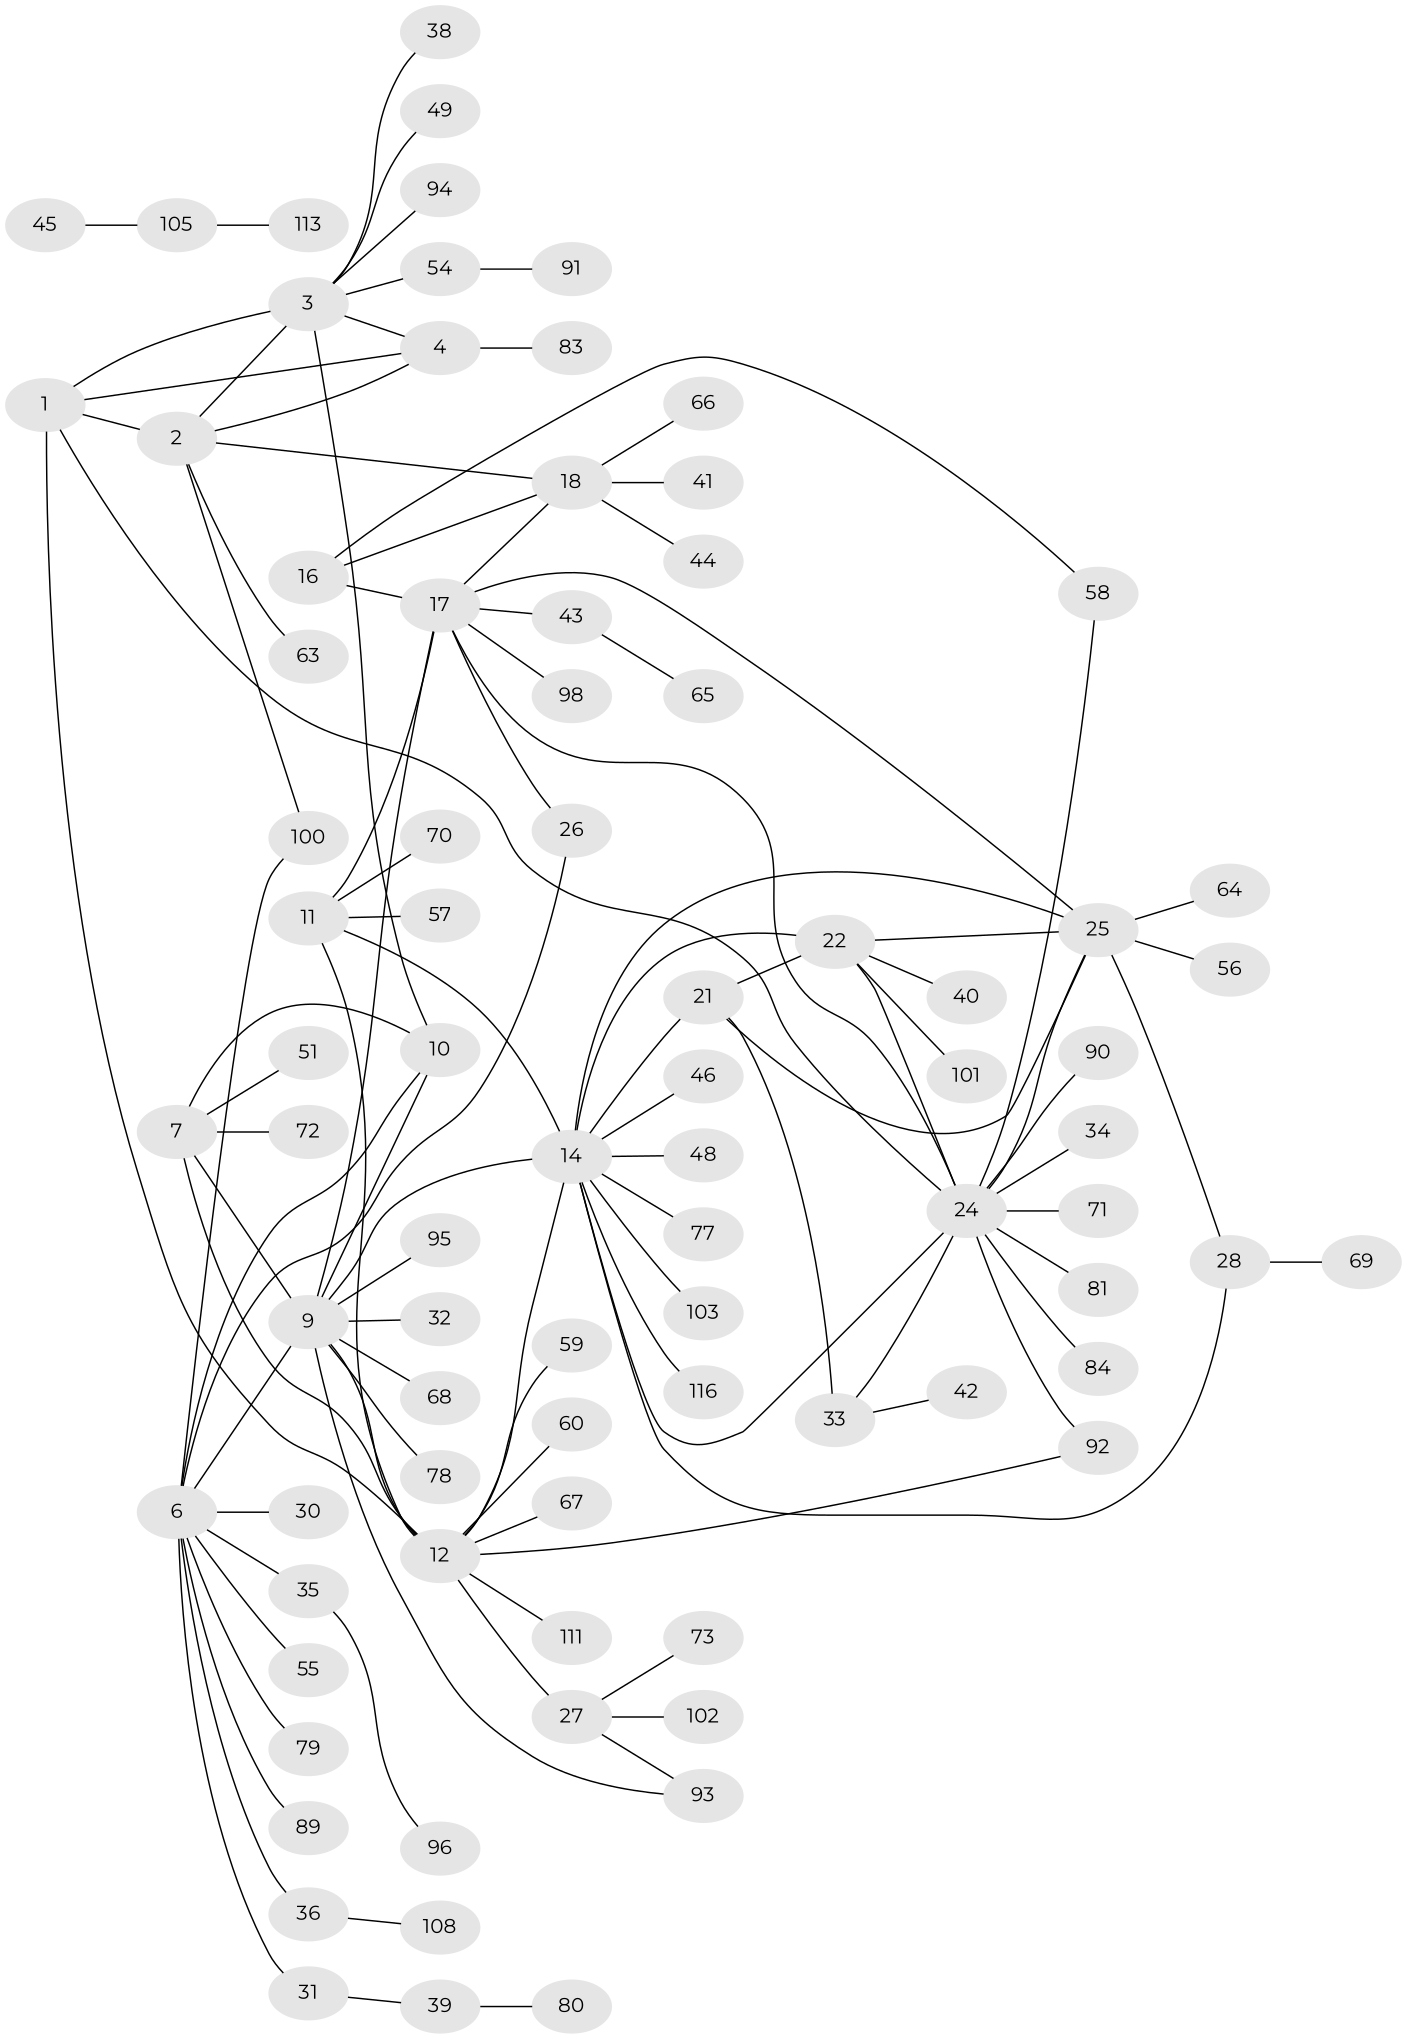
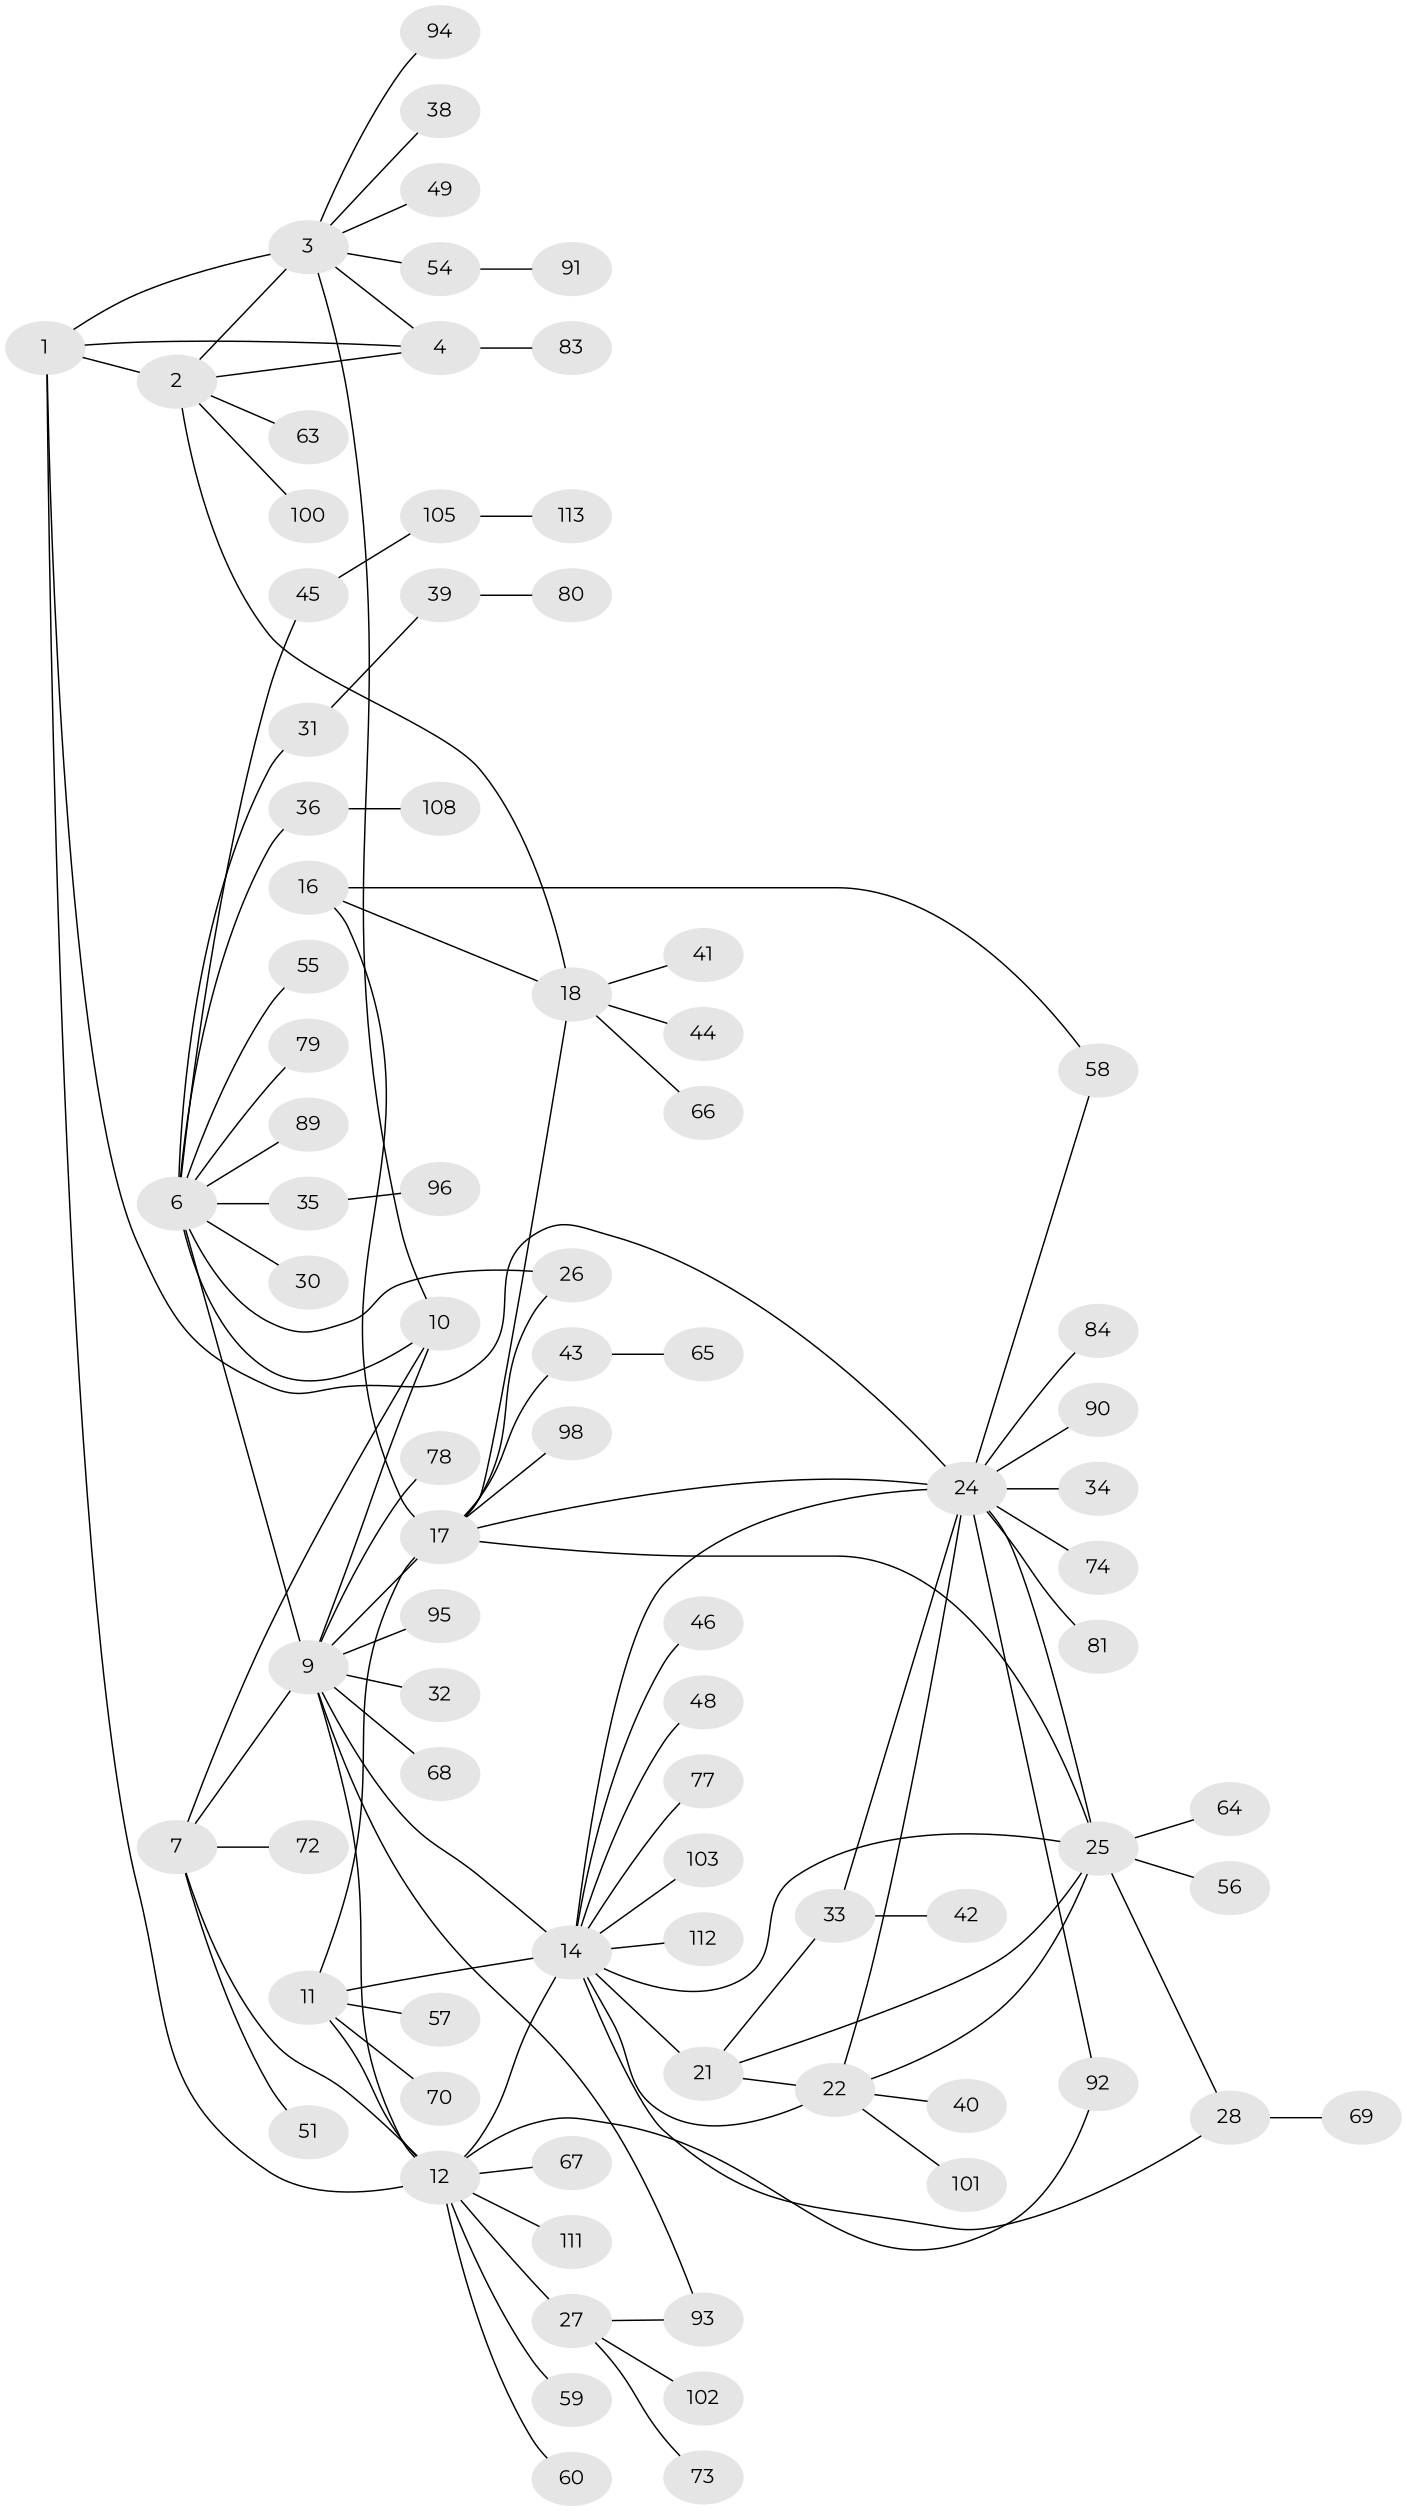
(219, 1169) -> (239, 811)
(1098, 1211) -> (1098, 1568)
(703, 1392) -> (703, 1939)
